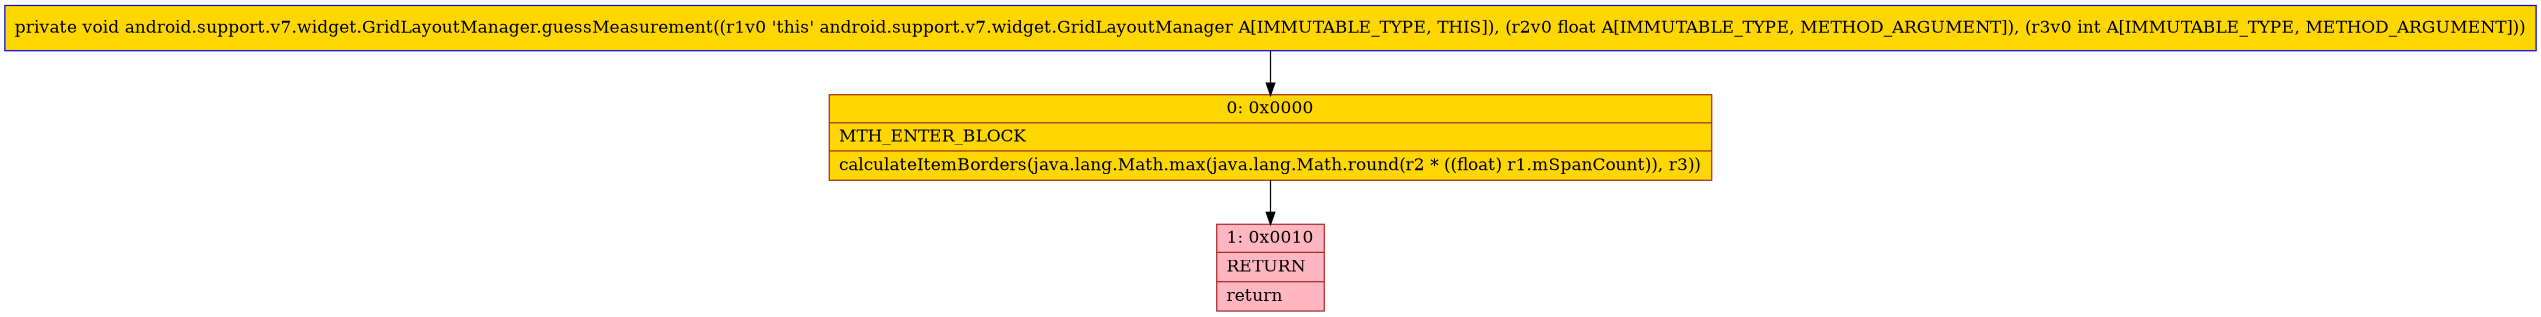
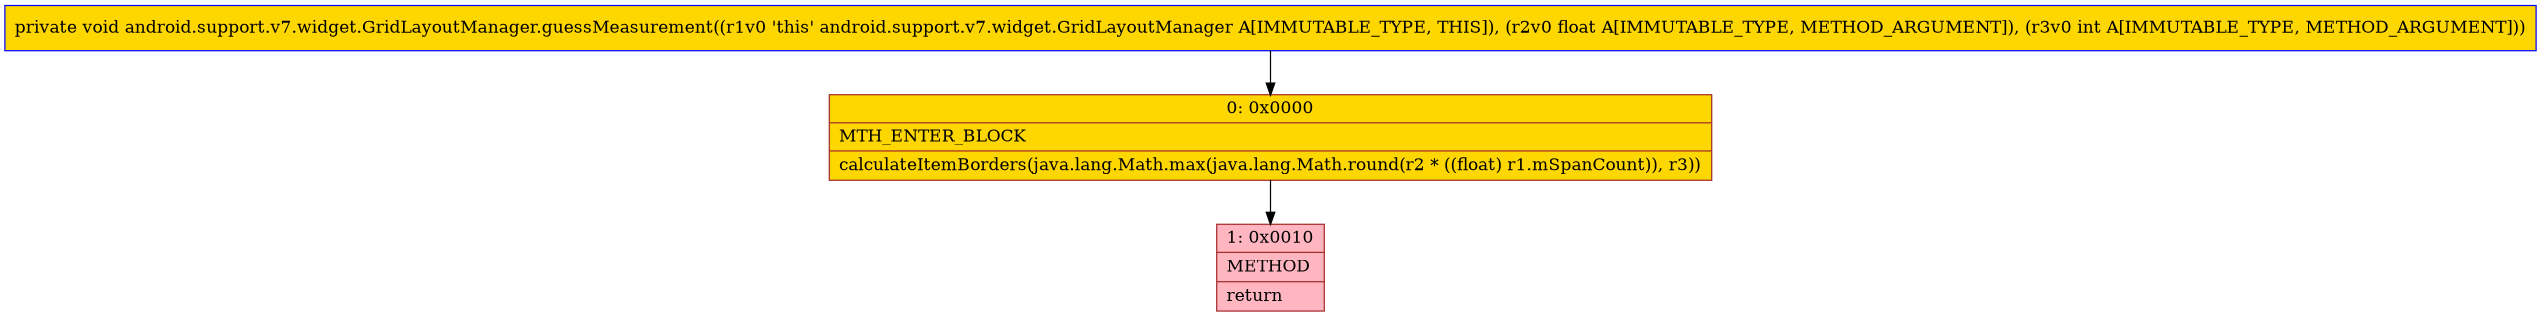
(1266, 266) -> (1269, 266)
